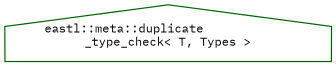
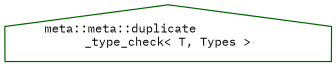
(168, 36) -> (168, 36)
